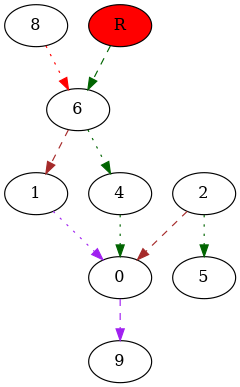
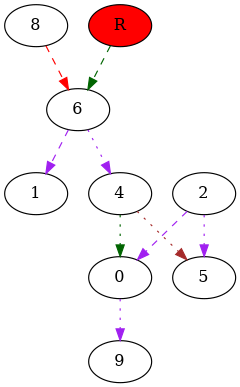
(54, 62) -> (54, 62)
(60, 146) -> (60, 146)
(96, 146) -> (96, 146)
none -> (157, 230)
(204, 230) -> (204, 230)
(74, 231) -> none
(166, 231) -> (168, 230)
(120, 314) -> (120, 314)
